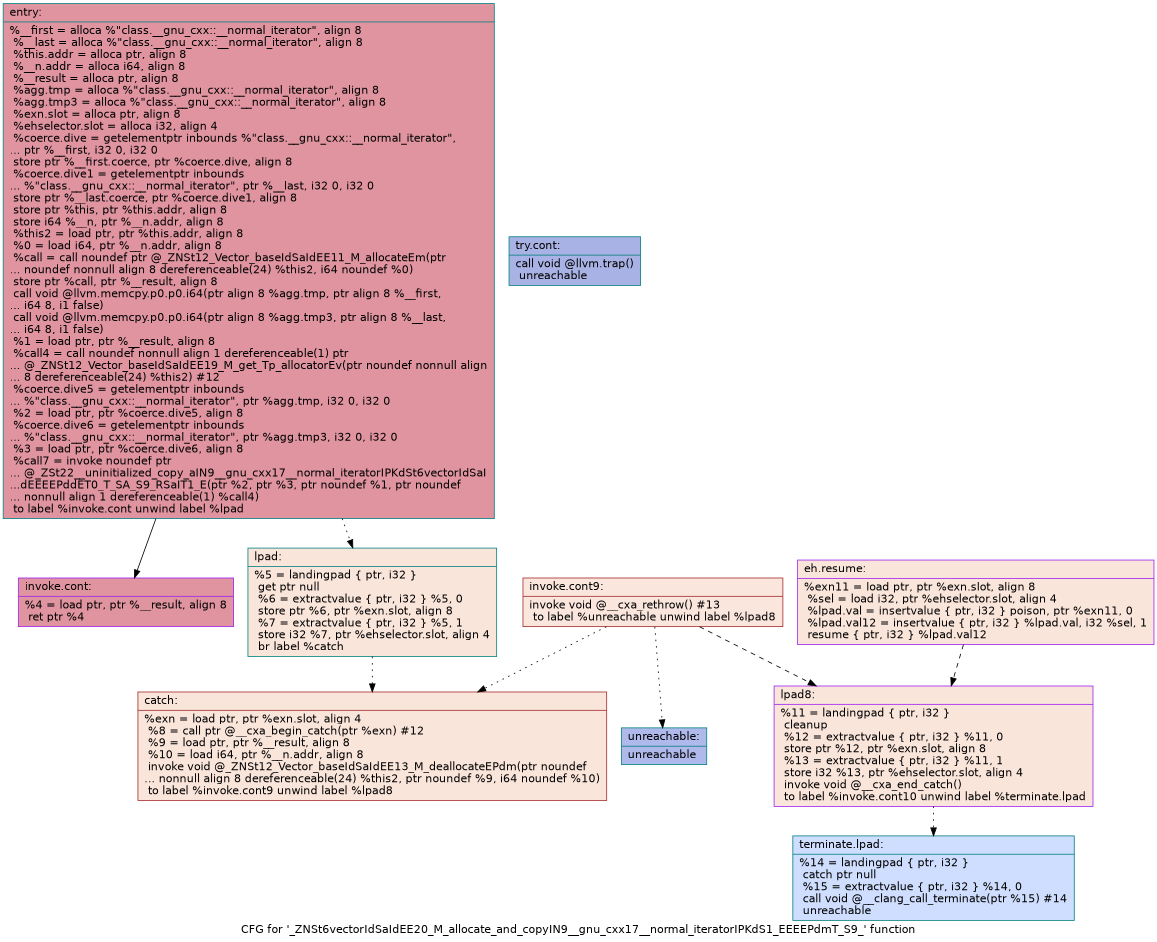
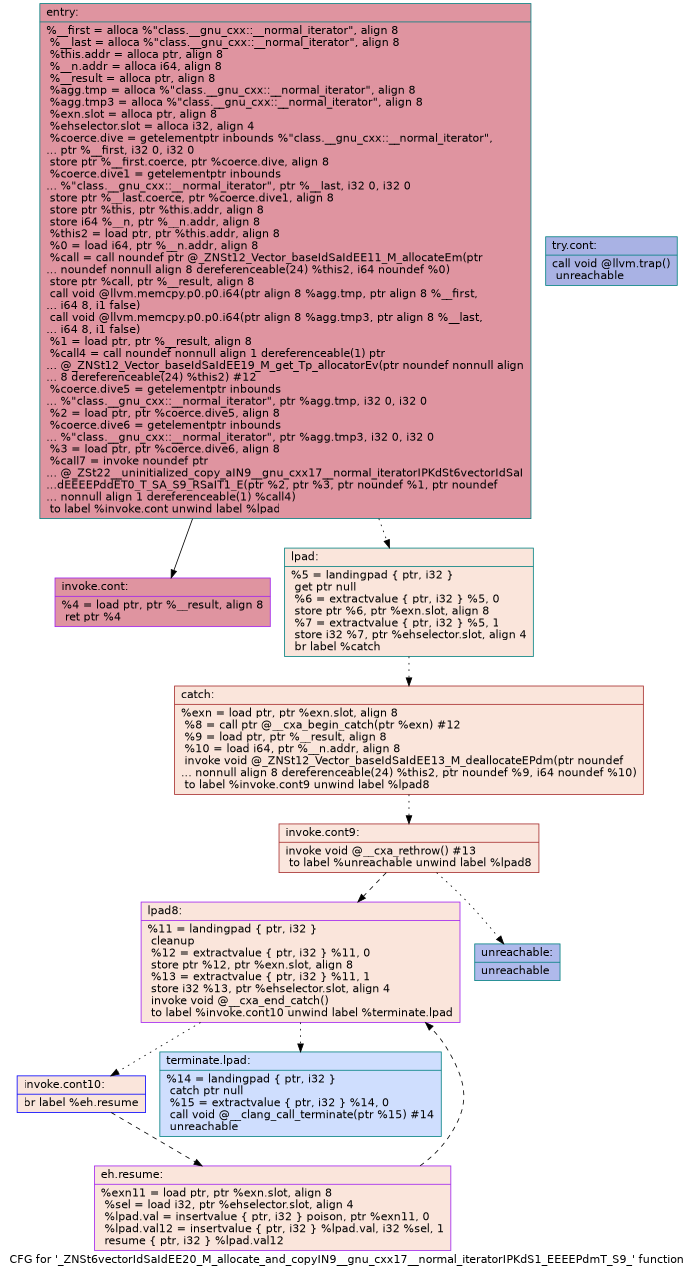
(546, 658) -> (409, 805)
(253, 719) -> (290, 713)
none -> (81, 1094)
